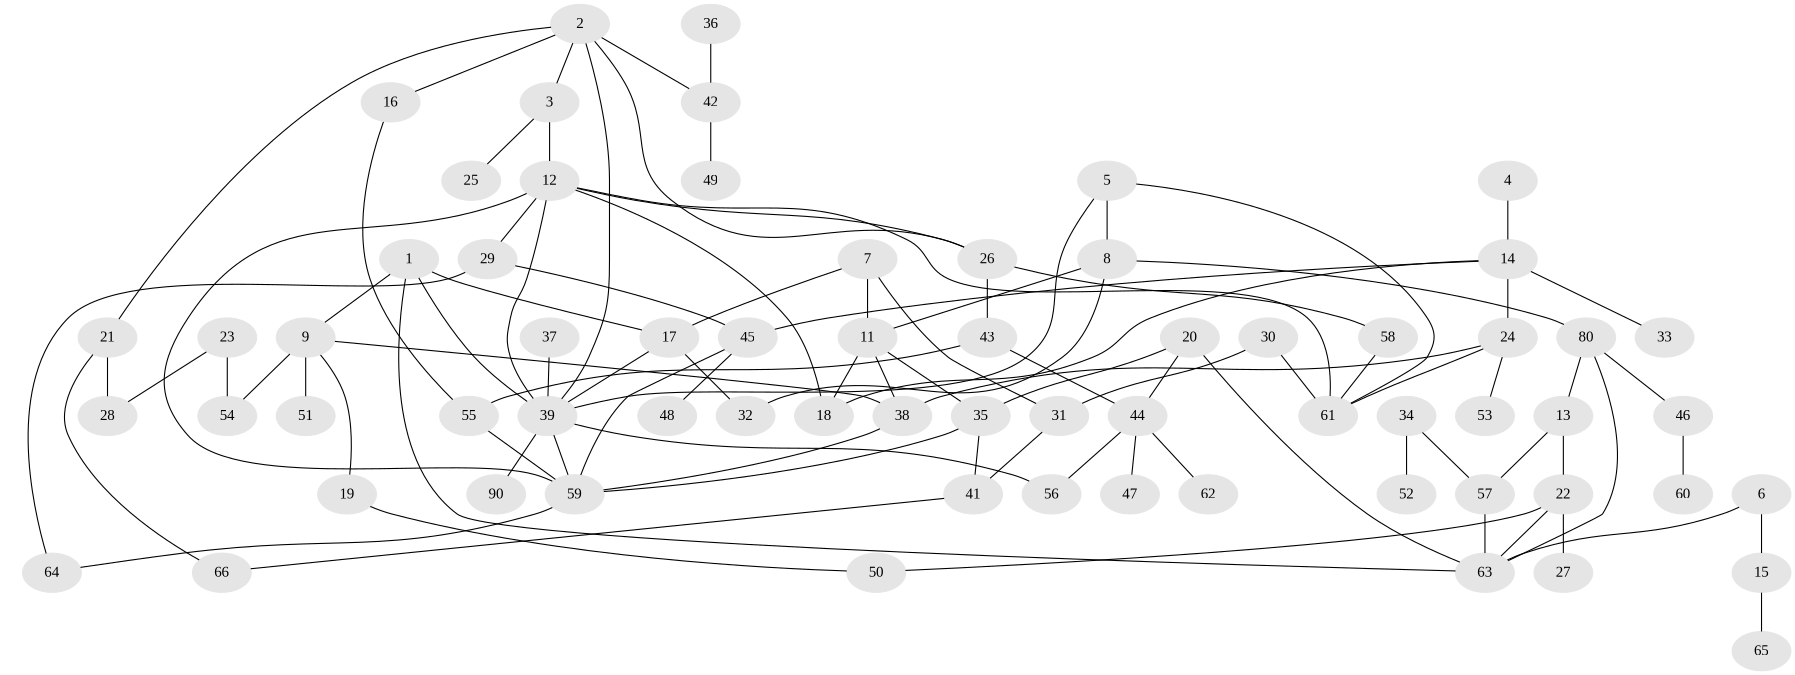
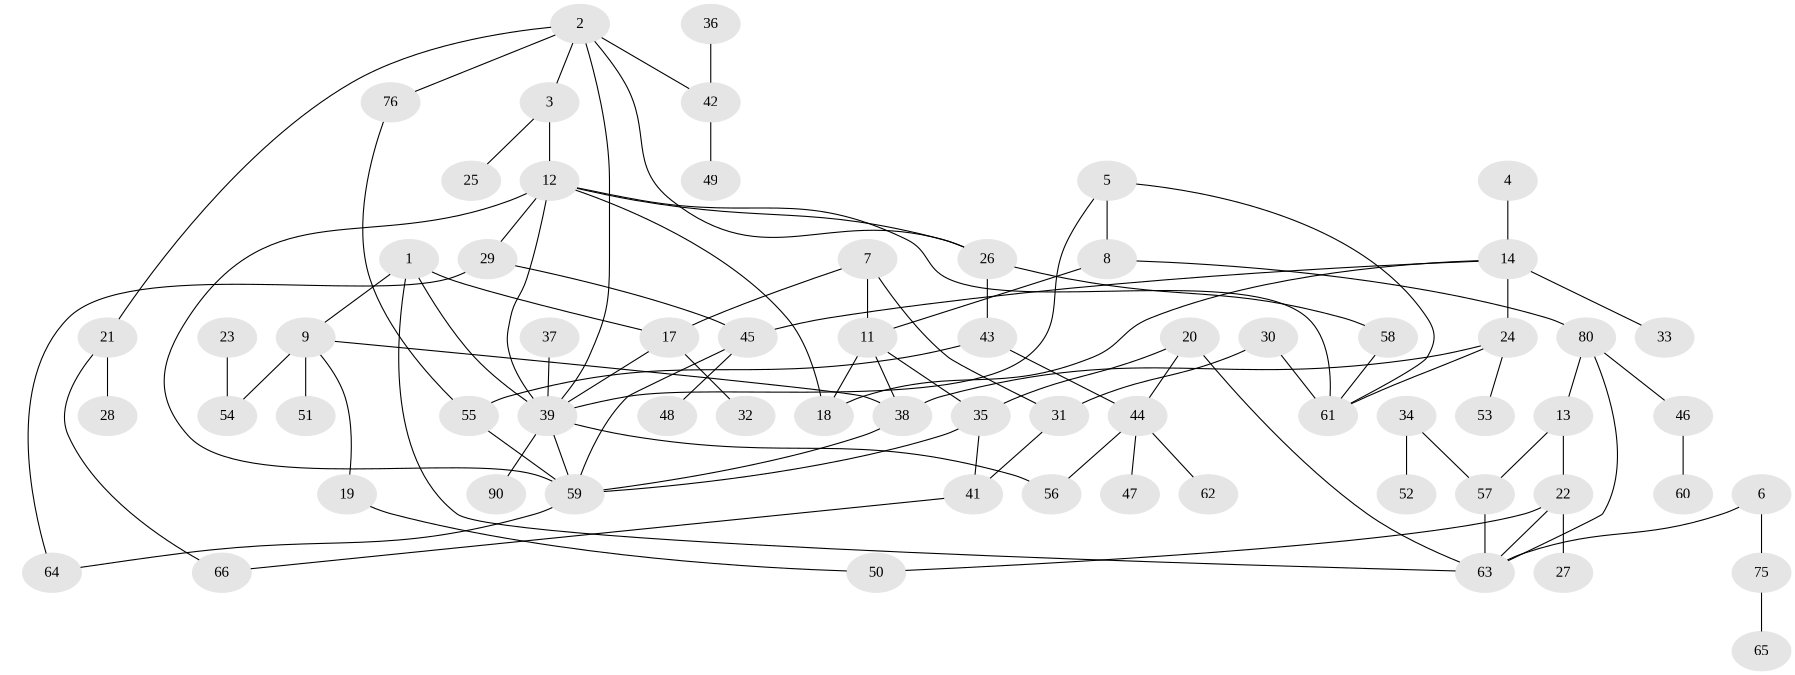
(391, 102) -> (391, 102)
(1055, 362) -> none
(173, 373) -> none
(1761, 573) -> (1761, 573)
